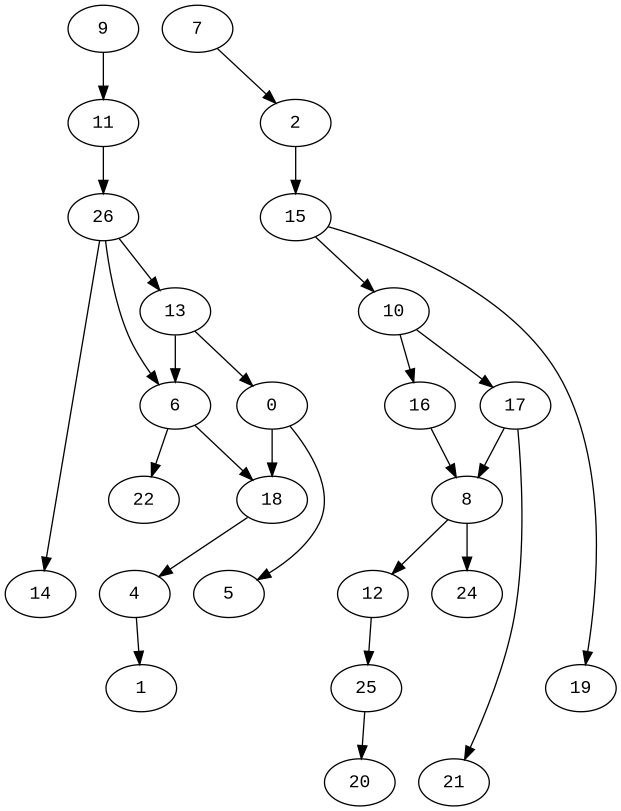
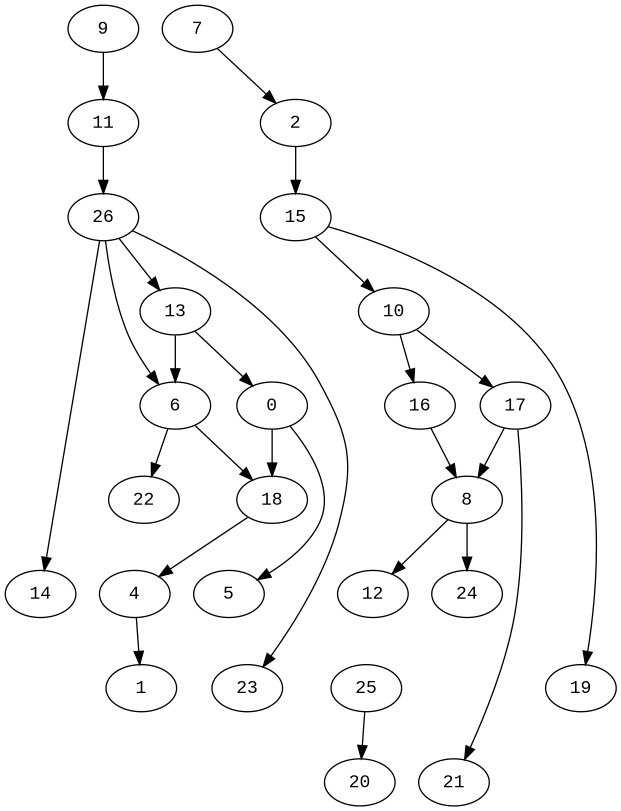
(370, 635) -> none
none -> (247, 688)
